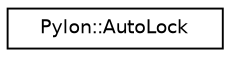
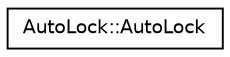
(115, 29) -> (115, 29)
